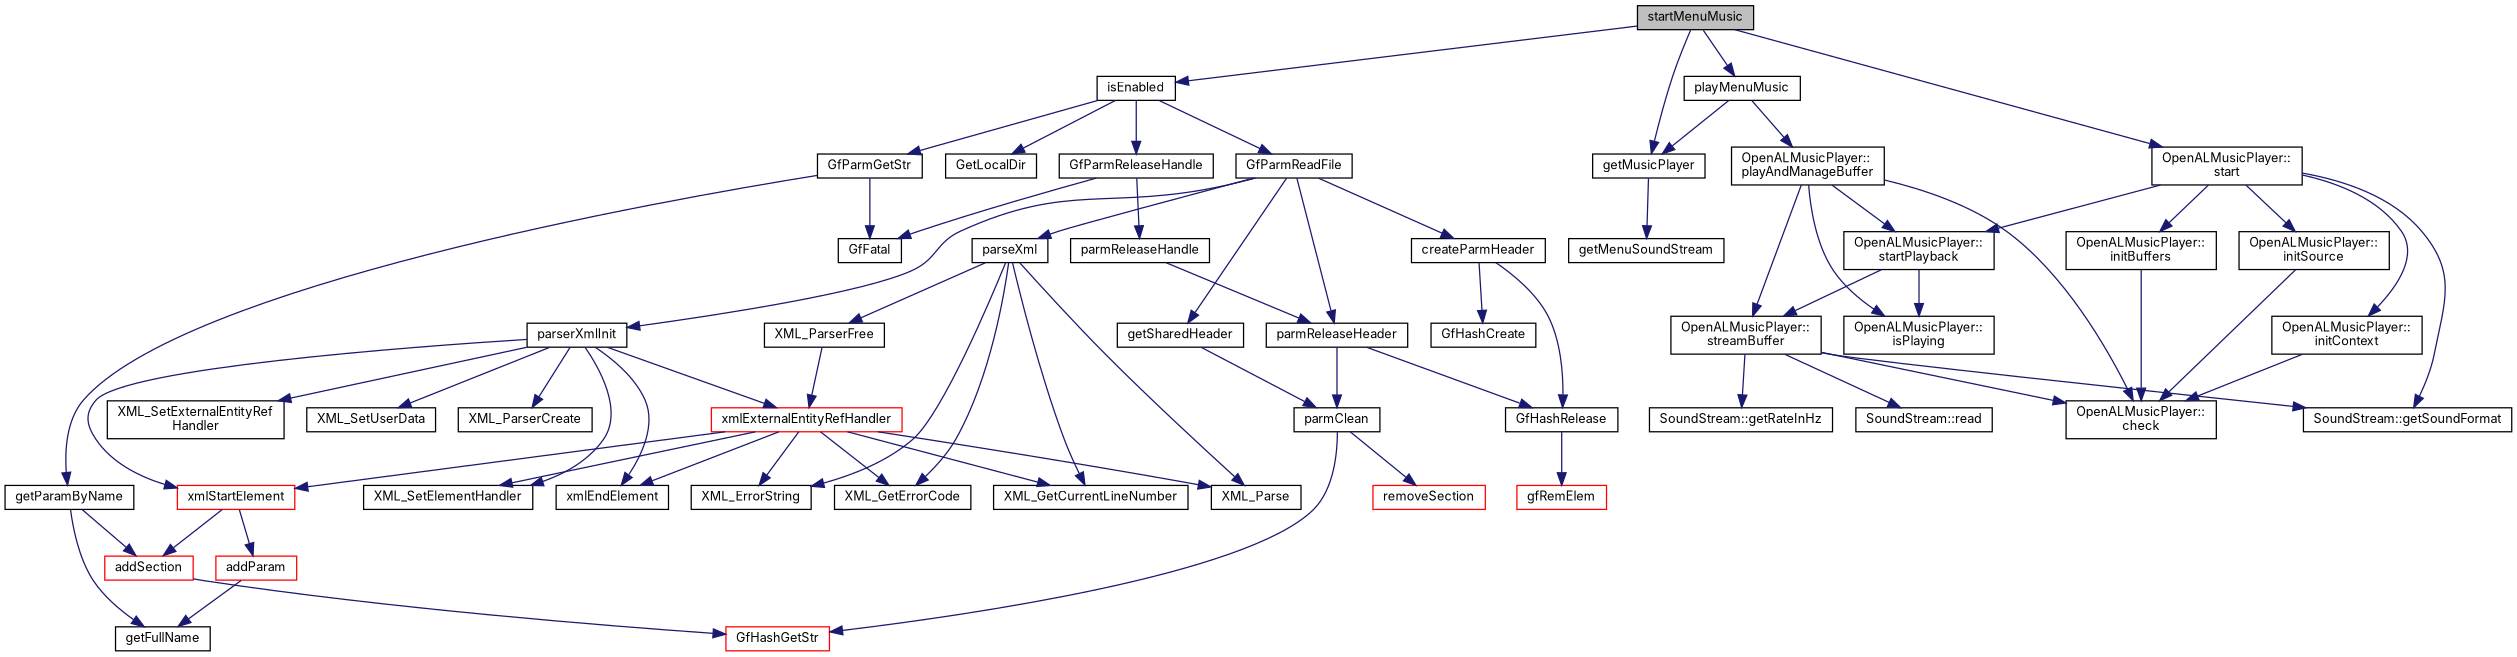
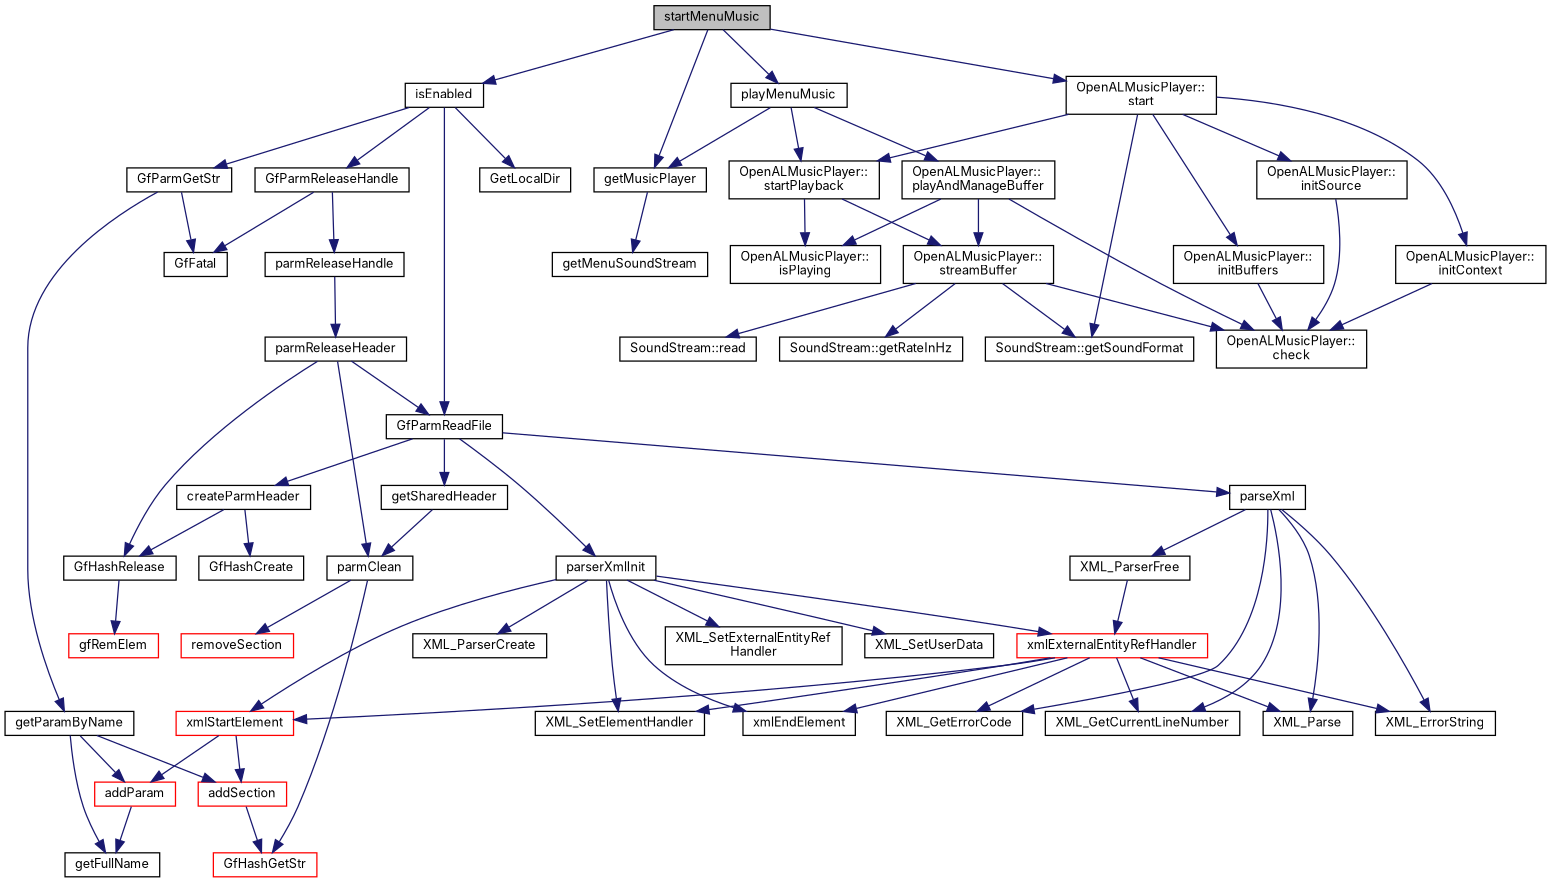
(1858, 205) -> (795, 128)
(1314, 244) -> (385, 384)
none -> (98, 754)
